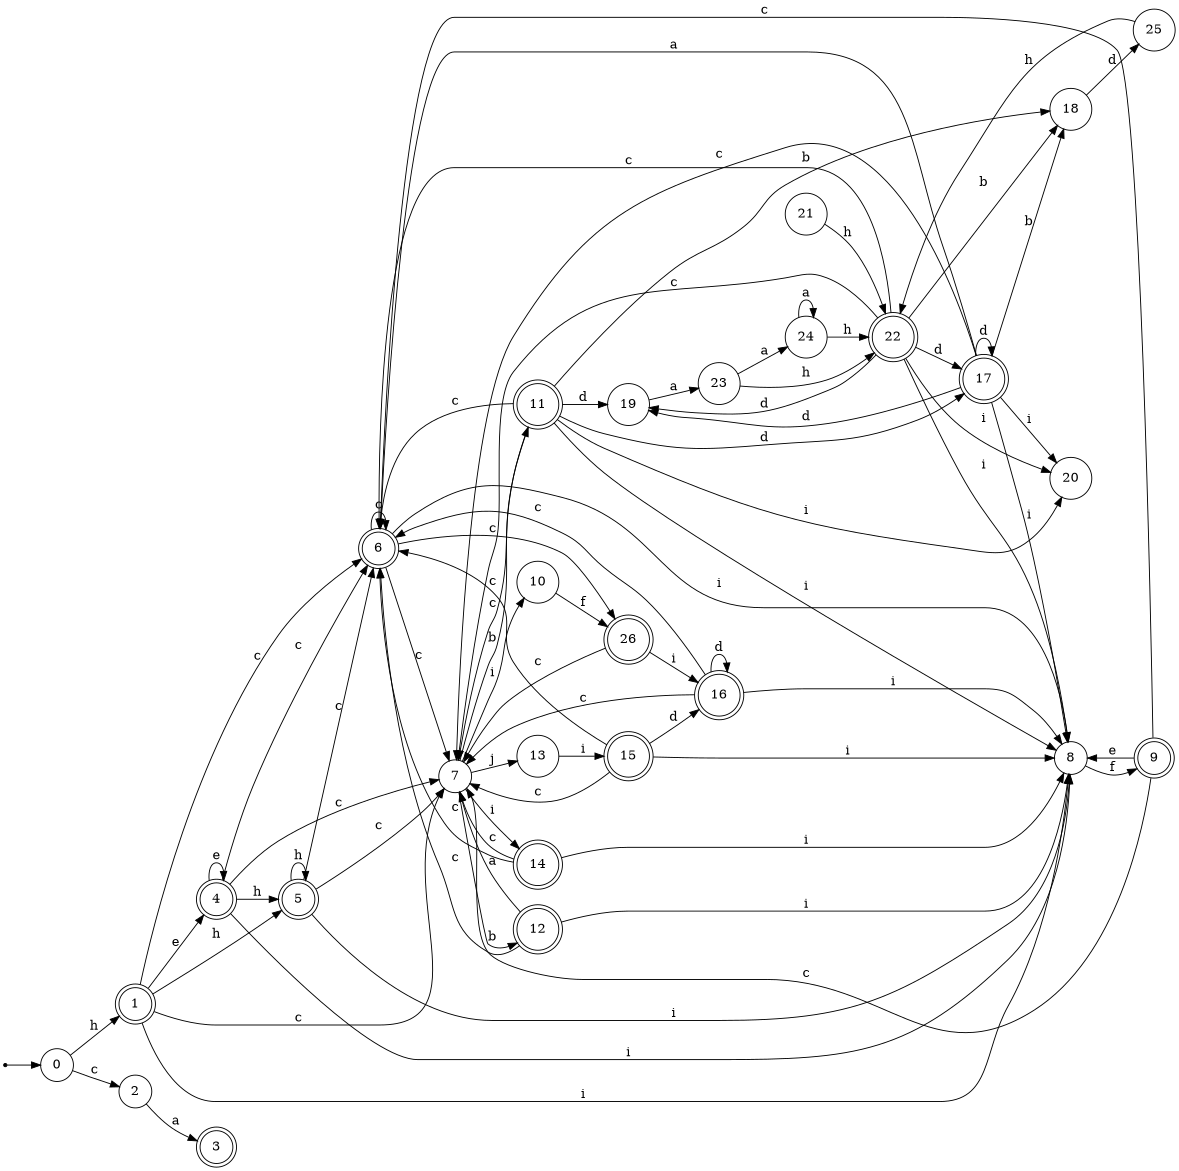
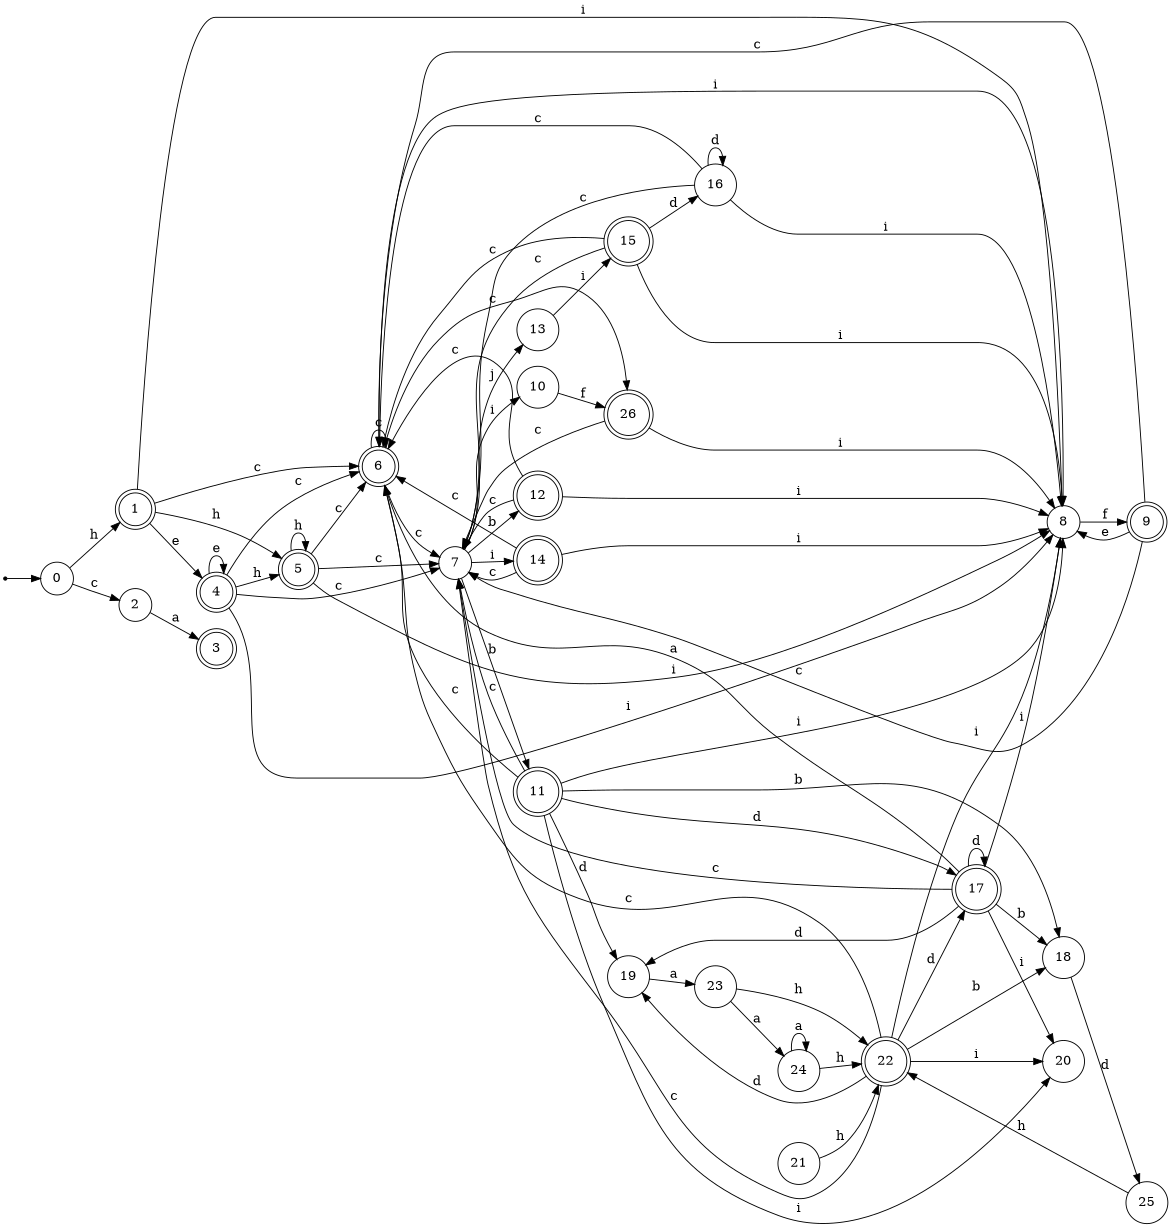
(670, 665) -> (857, 450)
(719, 695) -> (716, 185)
(493, 861) -> (493, 501)
(397, 1022) -> none
